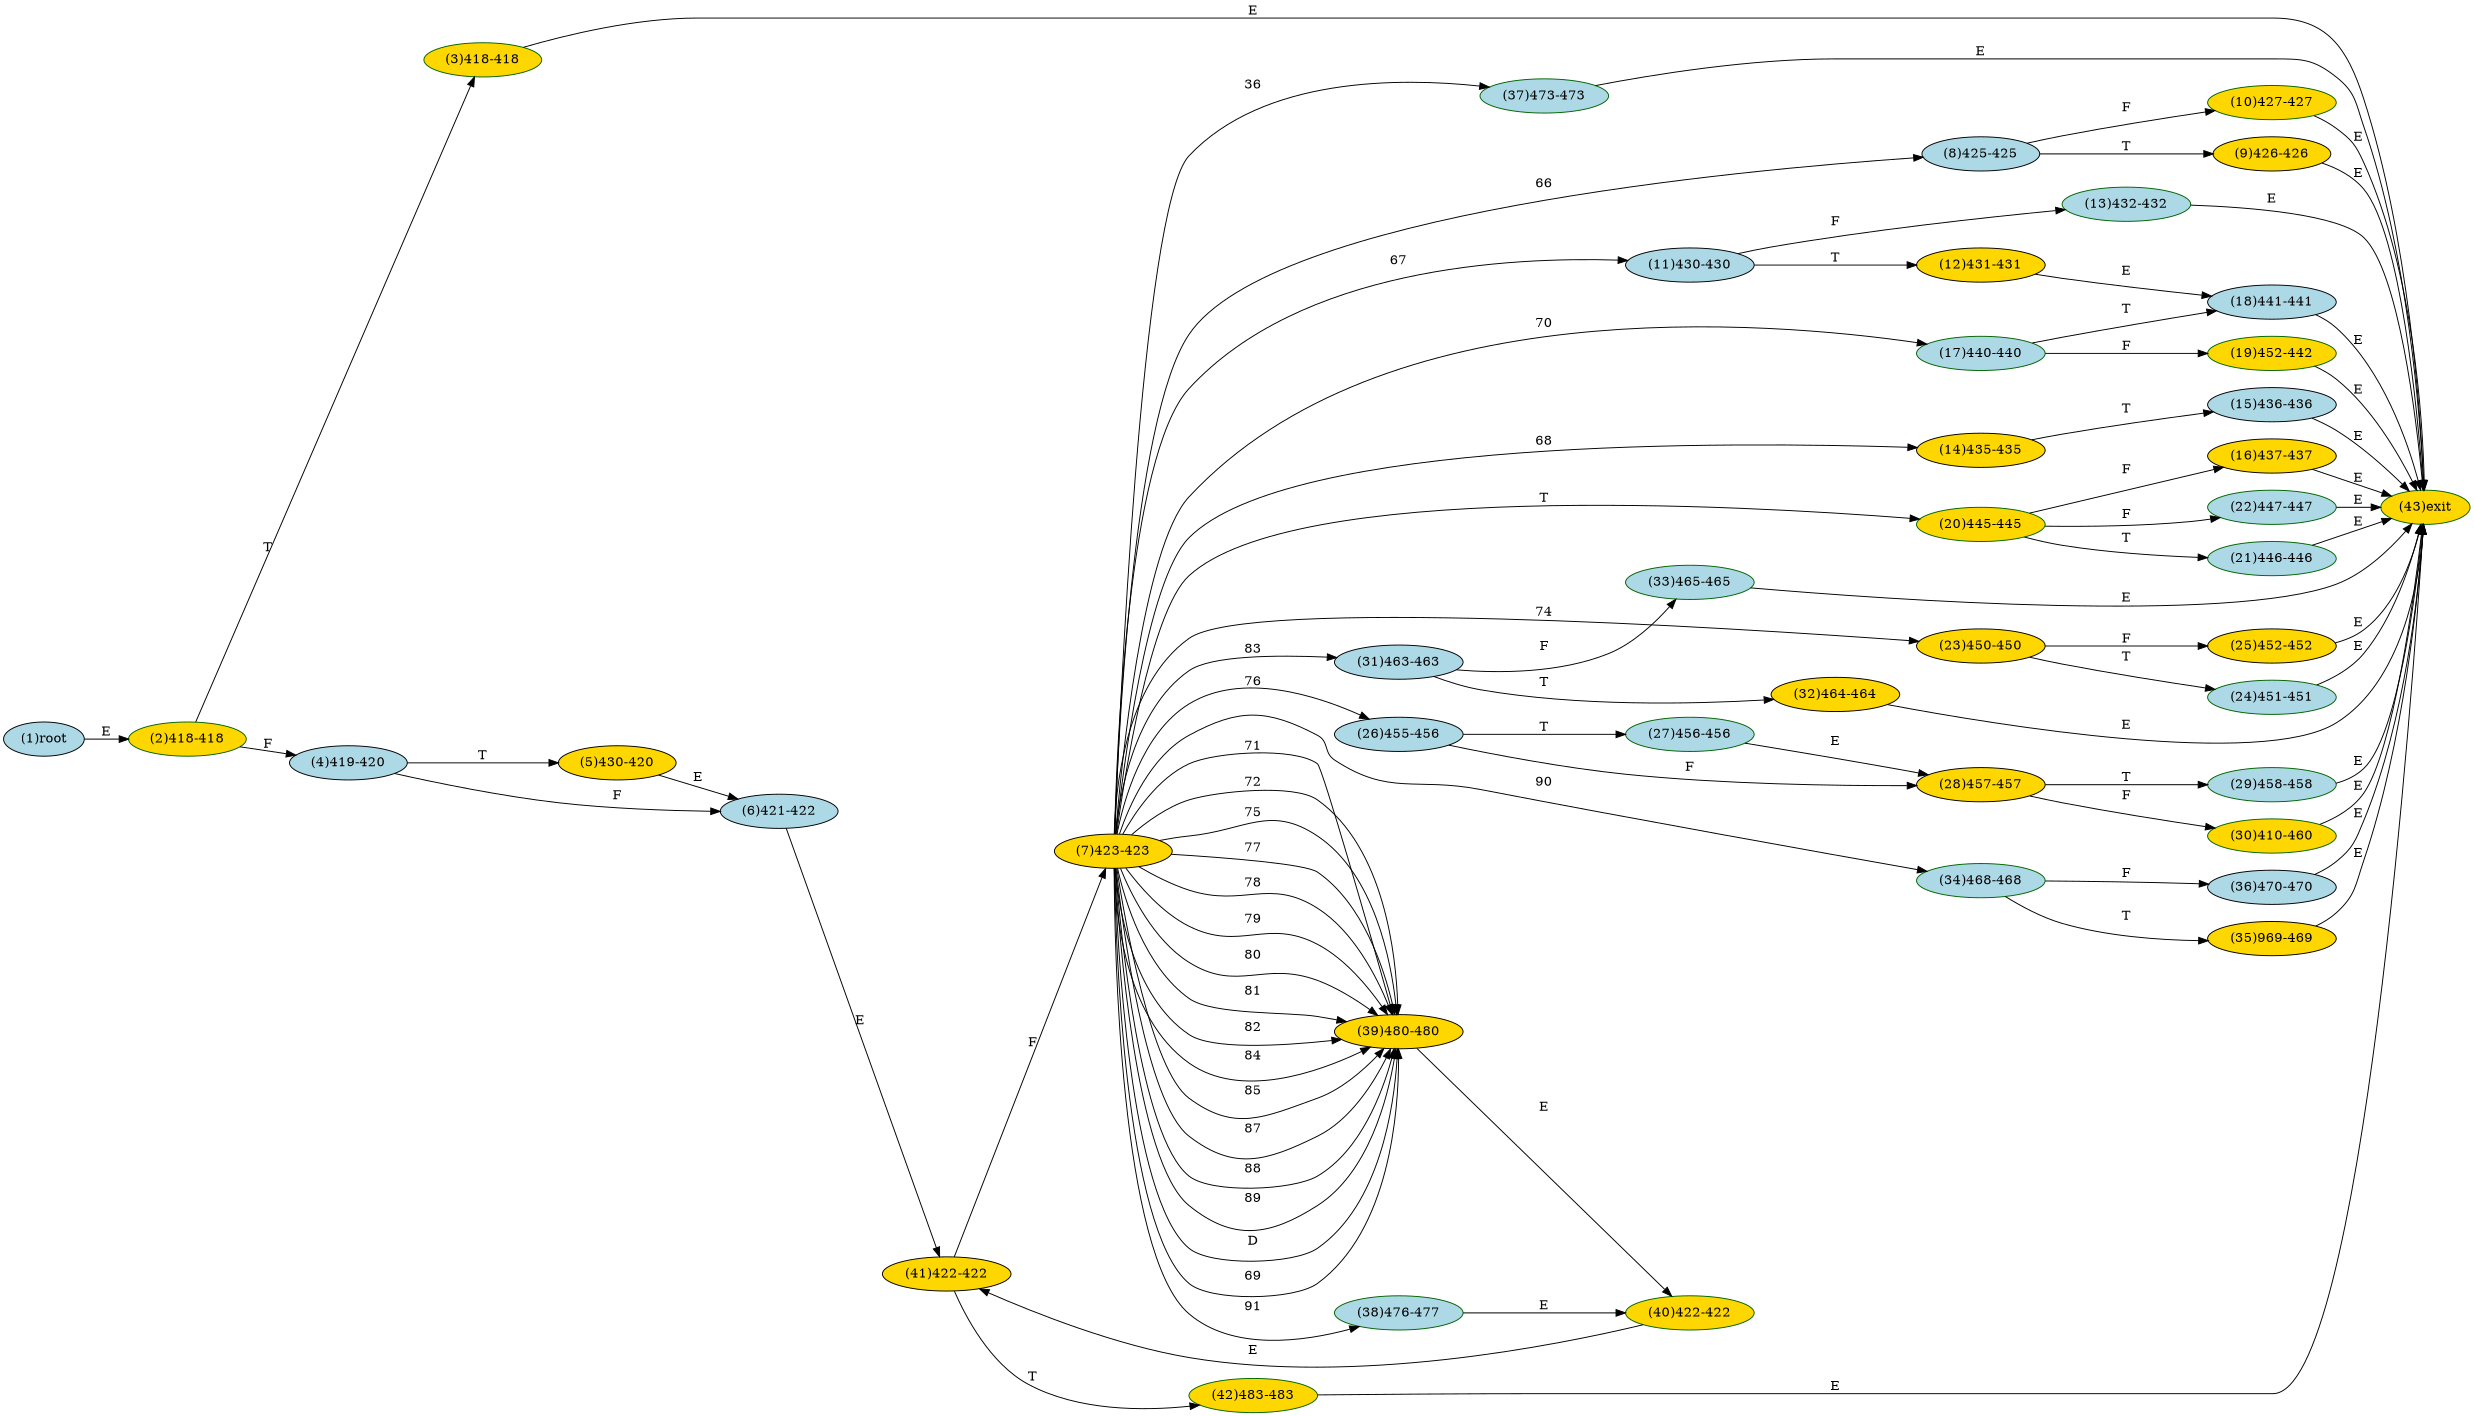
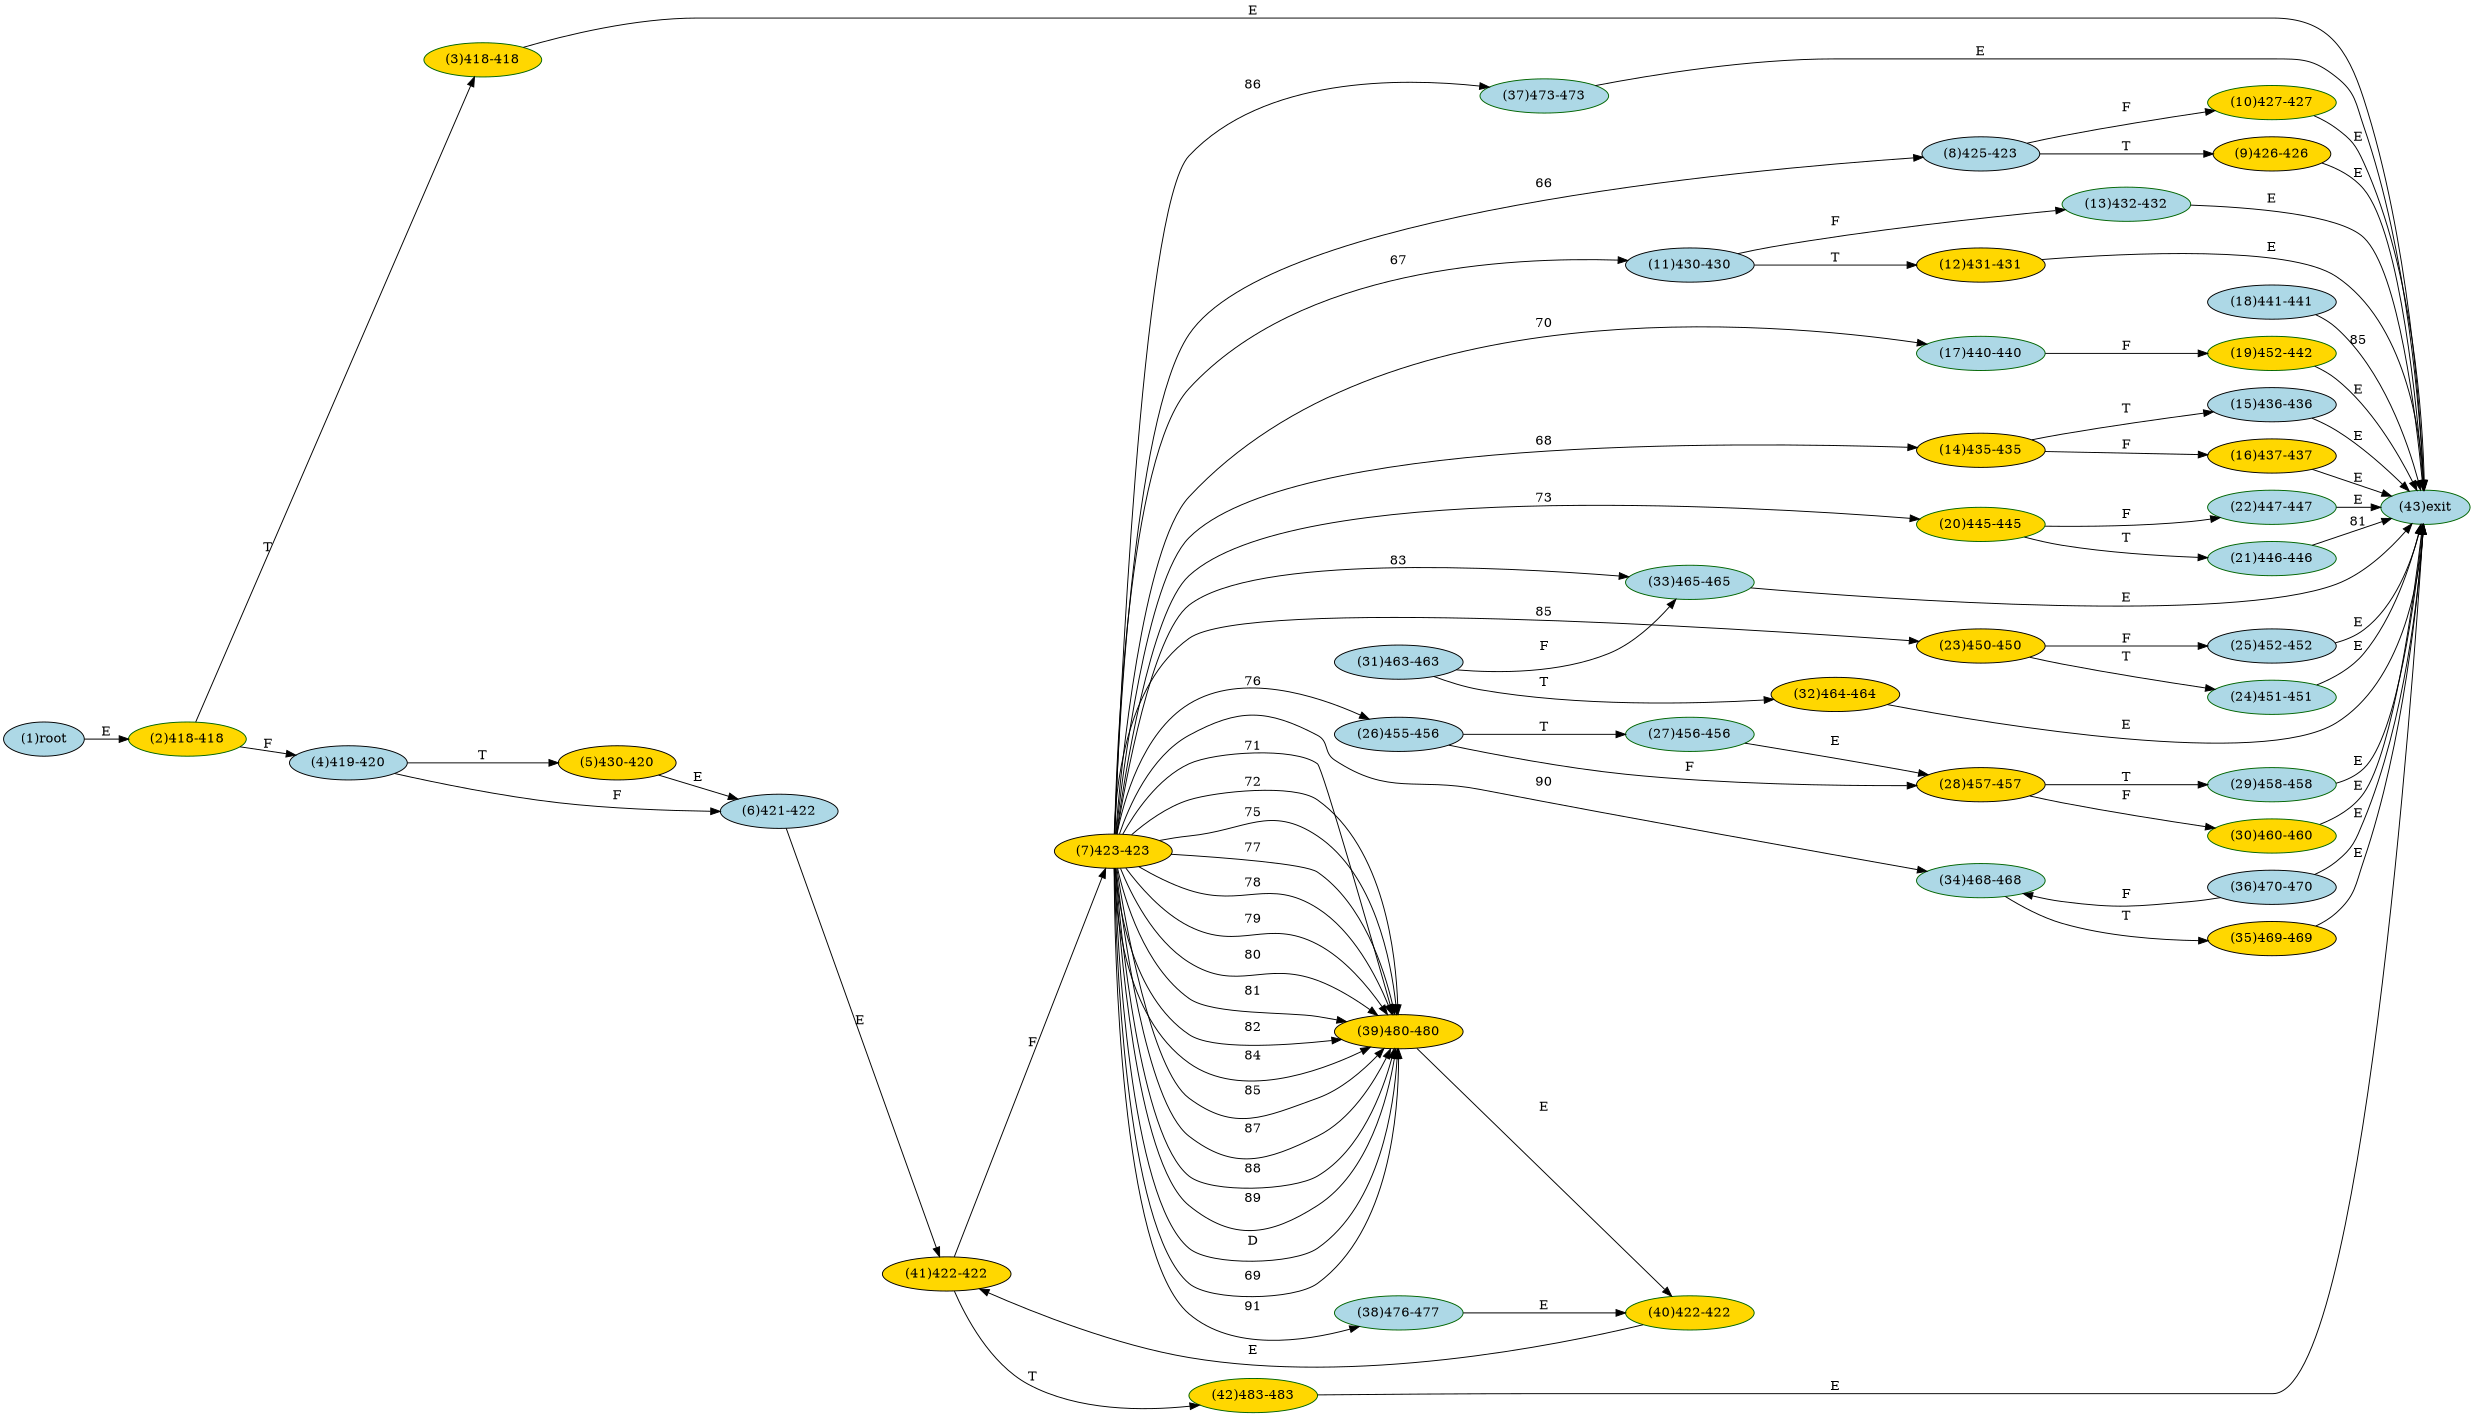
(1253, 85) -> (1253, 85)
(1981, 154) -> (1981, 154)
(2119, 286) -> (2304, 264)
(2120, 327) -> none
(2358, 341) -> (2358, 341)
(2122, 491) -> (2122, 453)
(1544, 498) -> (1544, 498)
(2425, 507) -> (2425, 507)
(2358, 522) -> (2358, 522)
(1544, 612) -> (1544, 612)
(2272, 646) -> (2272, 646)
(1172, 685) -> (1280, 576)
(2272, 836) -> (2272, 836)
(2122, 882) -> (2126, 906)
(2272, 939) -> (2272, 939)
